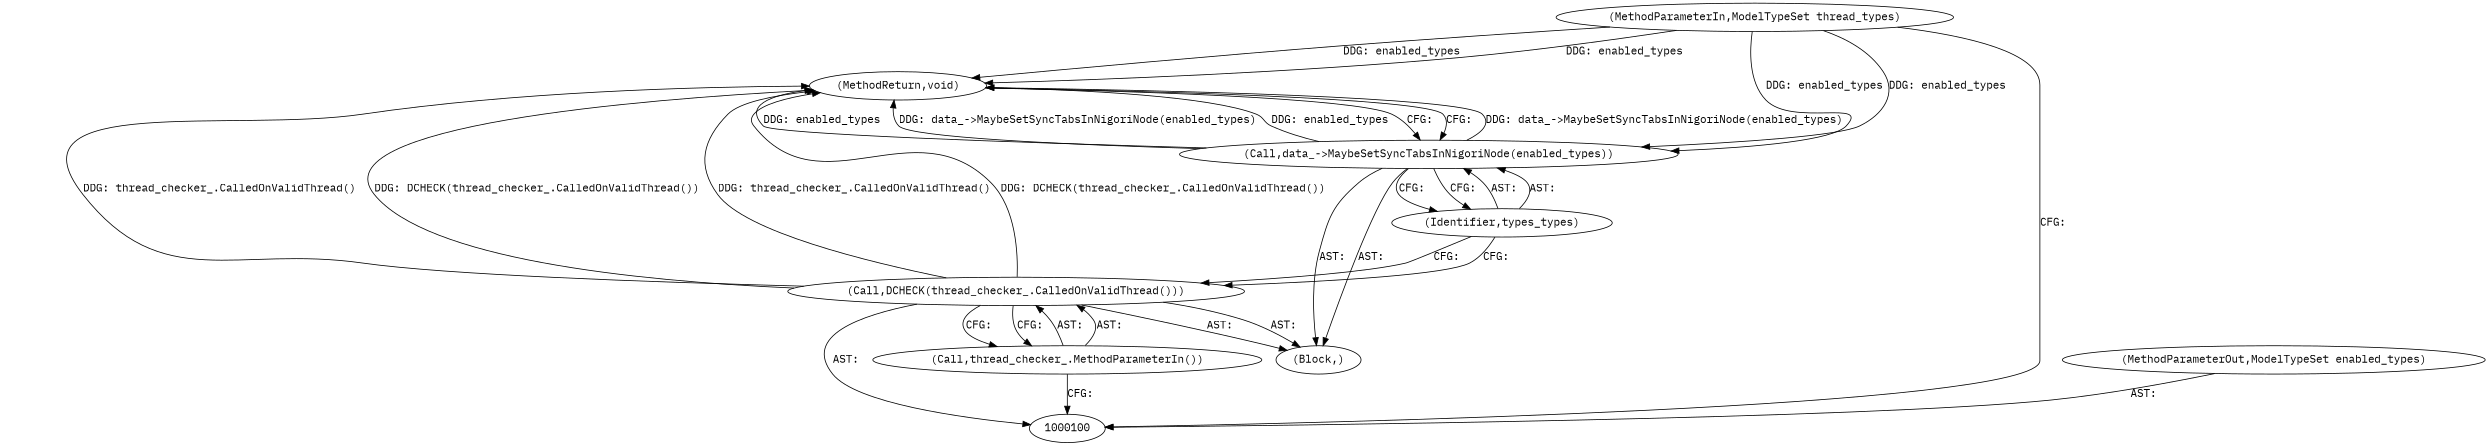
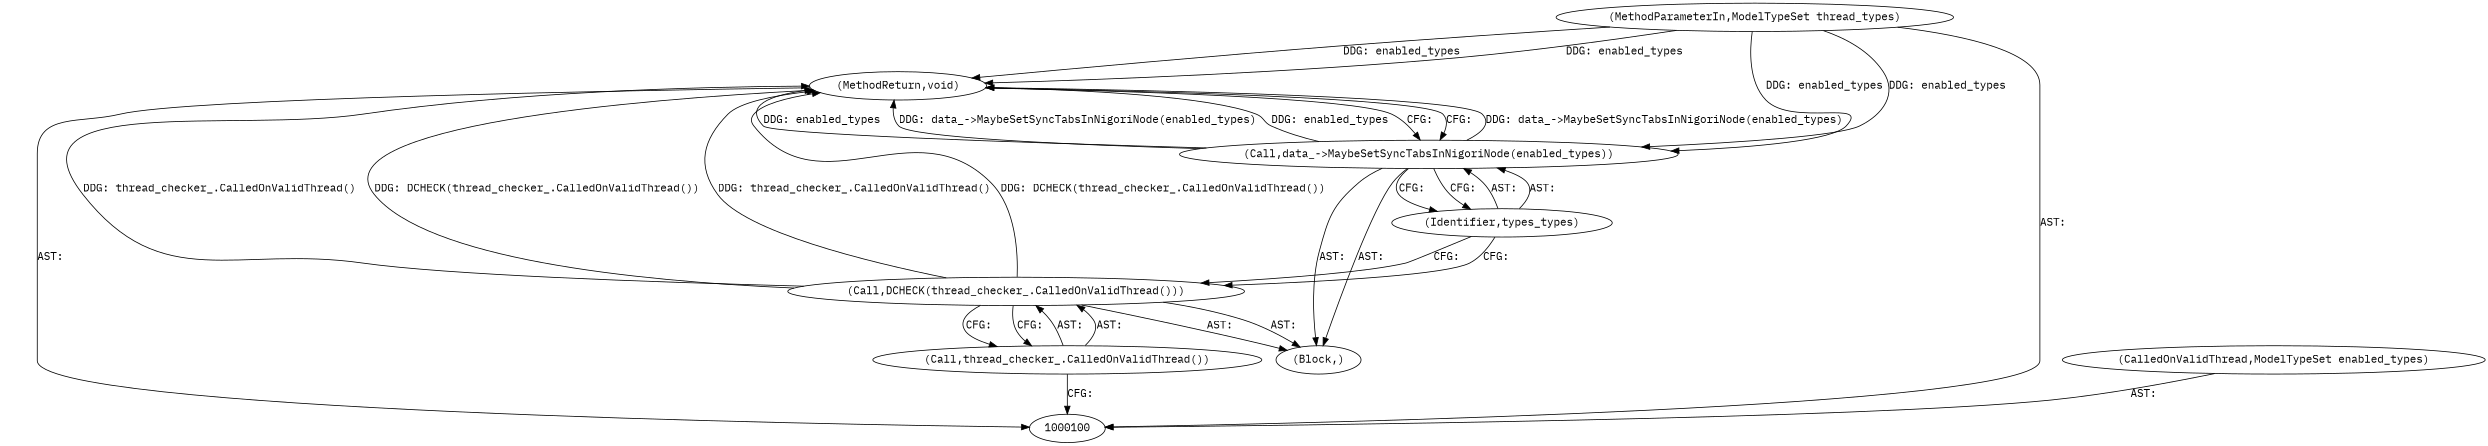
(2056, 223) -> (2056, 223)
(1067, 360) -> (1067, 360)
(2274, 360) -> (2274, 360)
(860, 392) -> (37, 356)
